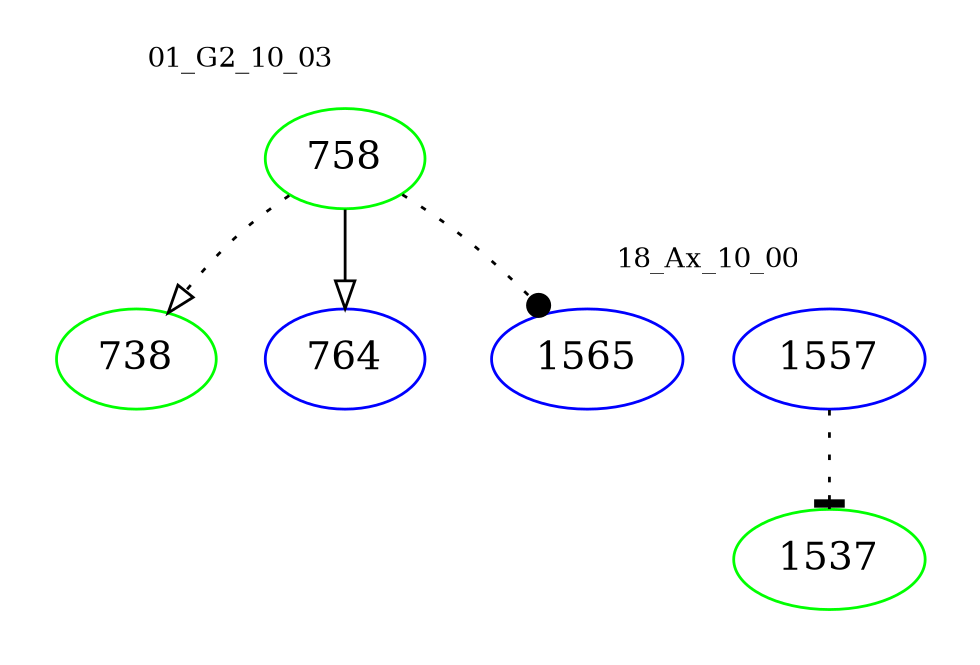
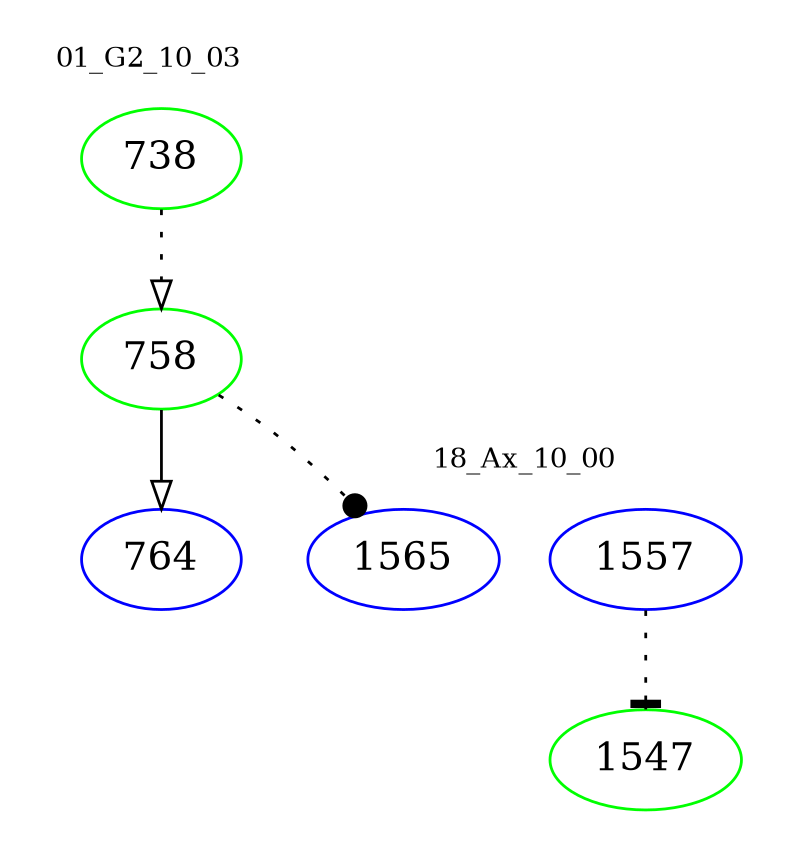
(234, 239) -> (161, 245)
(829, 559) -> (646, 760)
